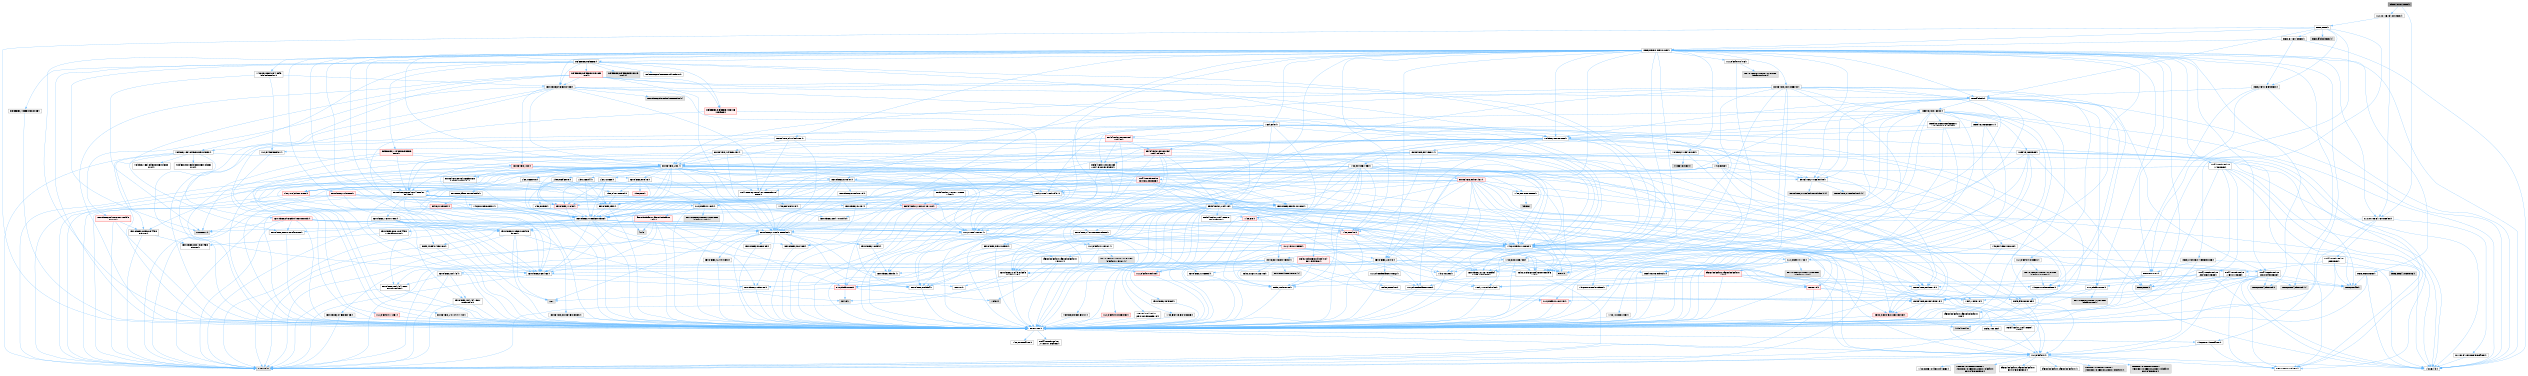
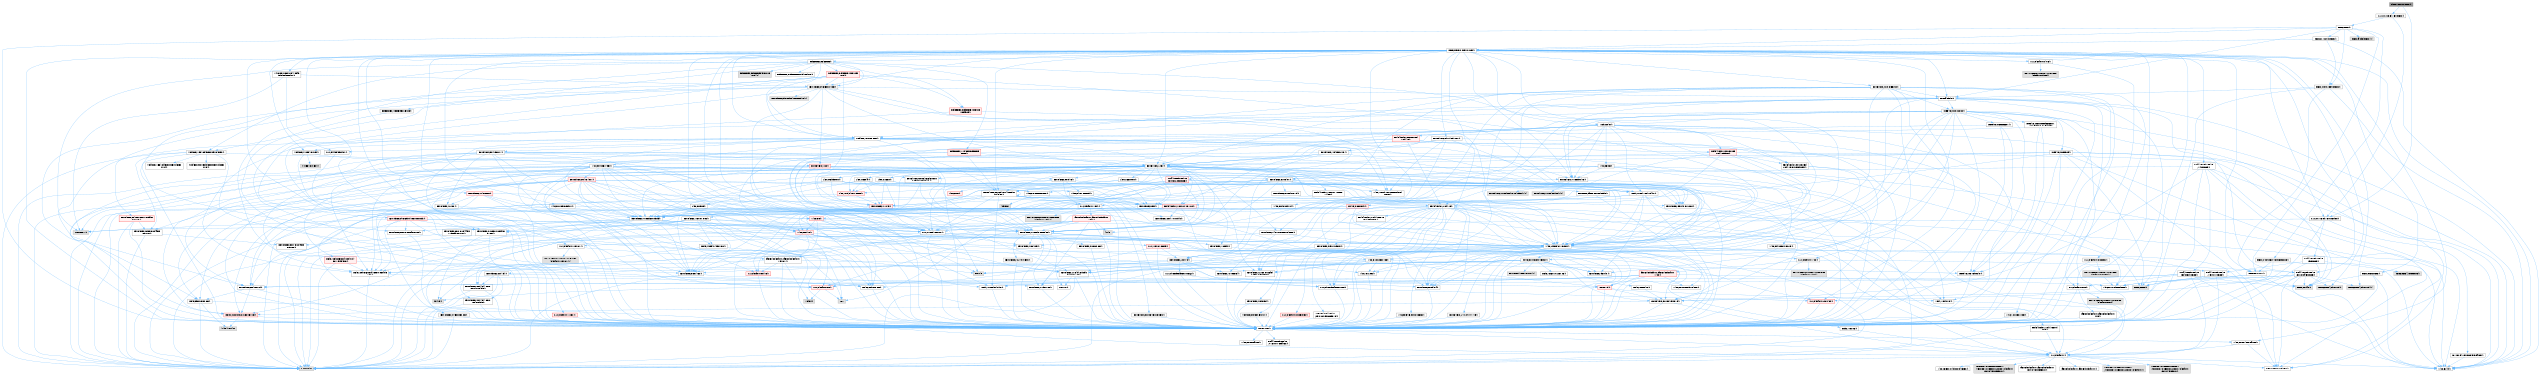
(758, 194) -> (1388, 194)
(1335, 236) -> (1423, 242)
